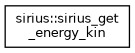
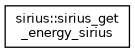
(67, 27) -> (67, 27)
